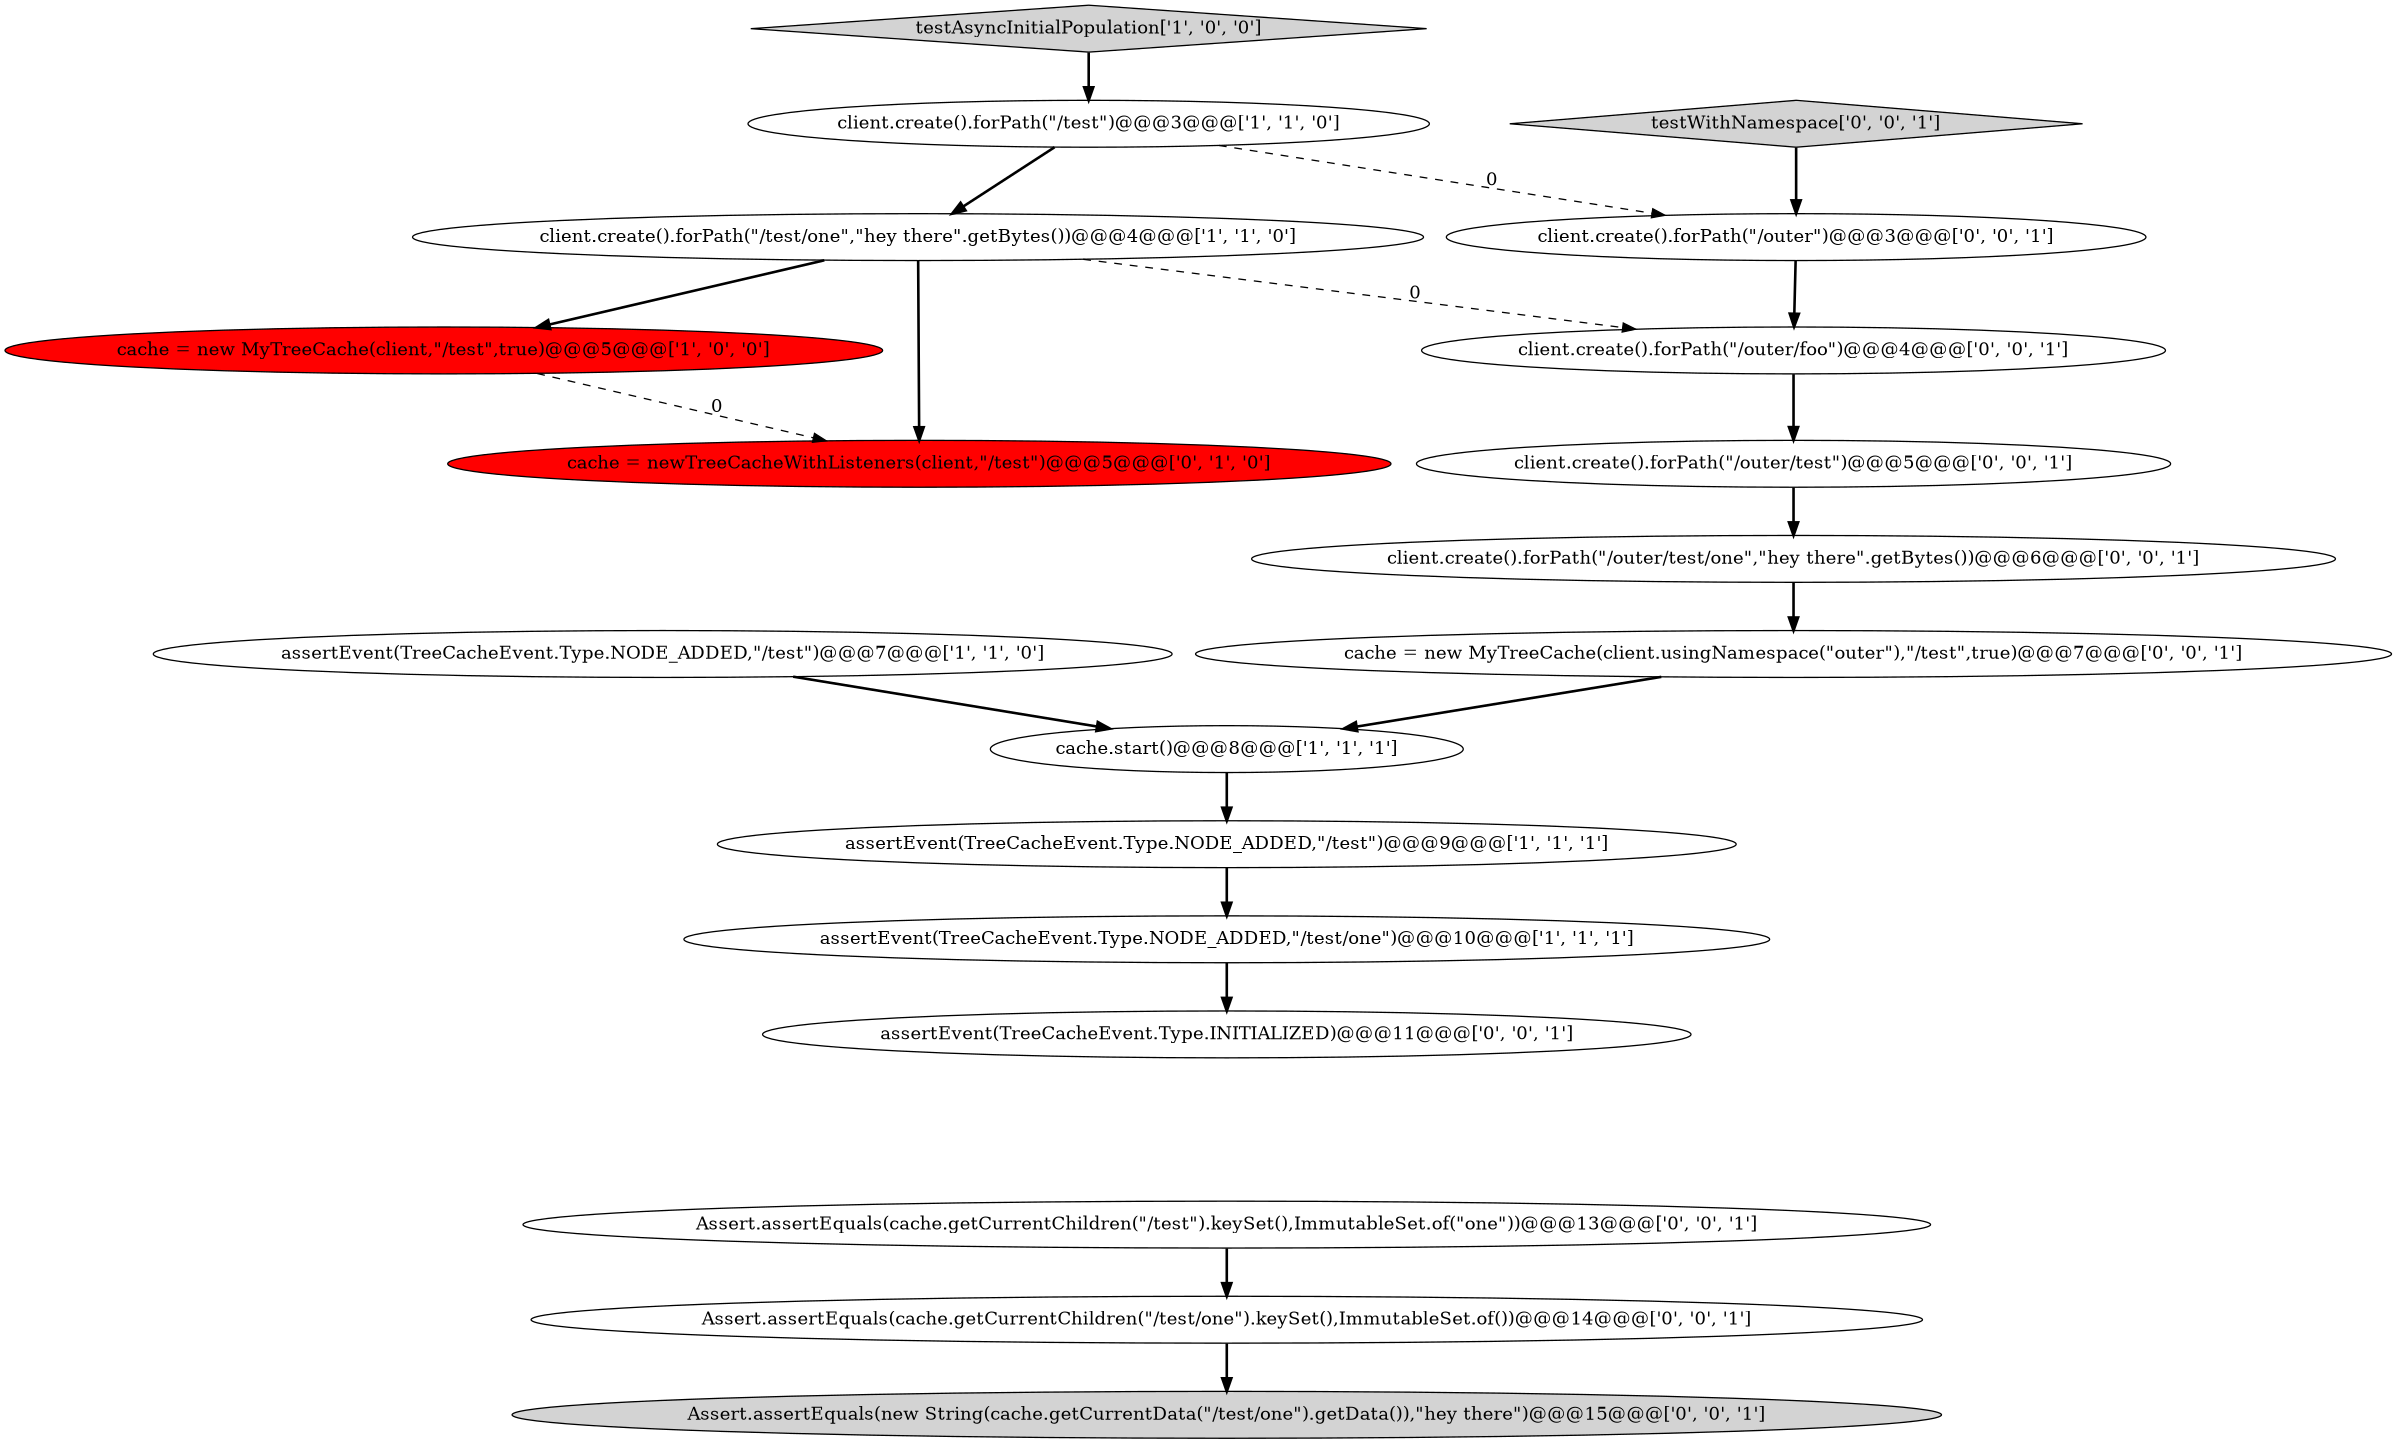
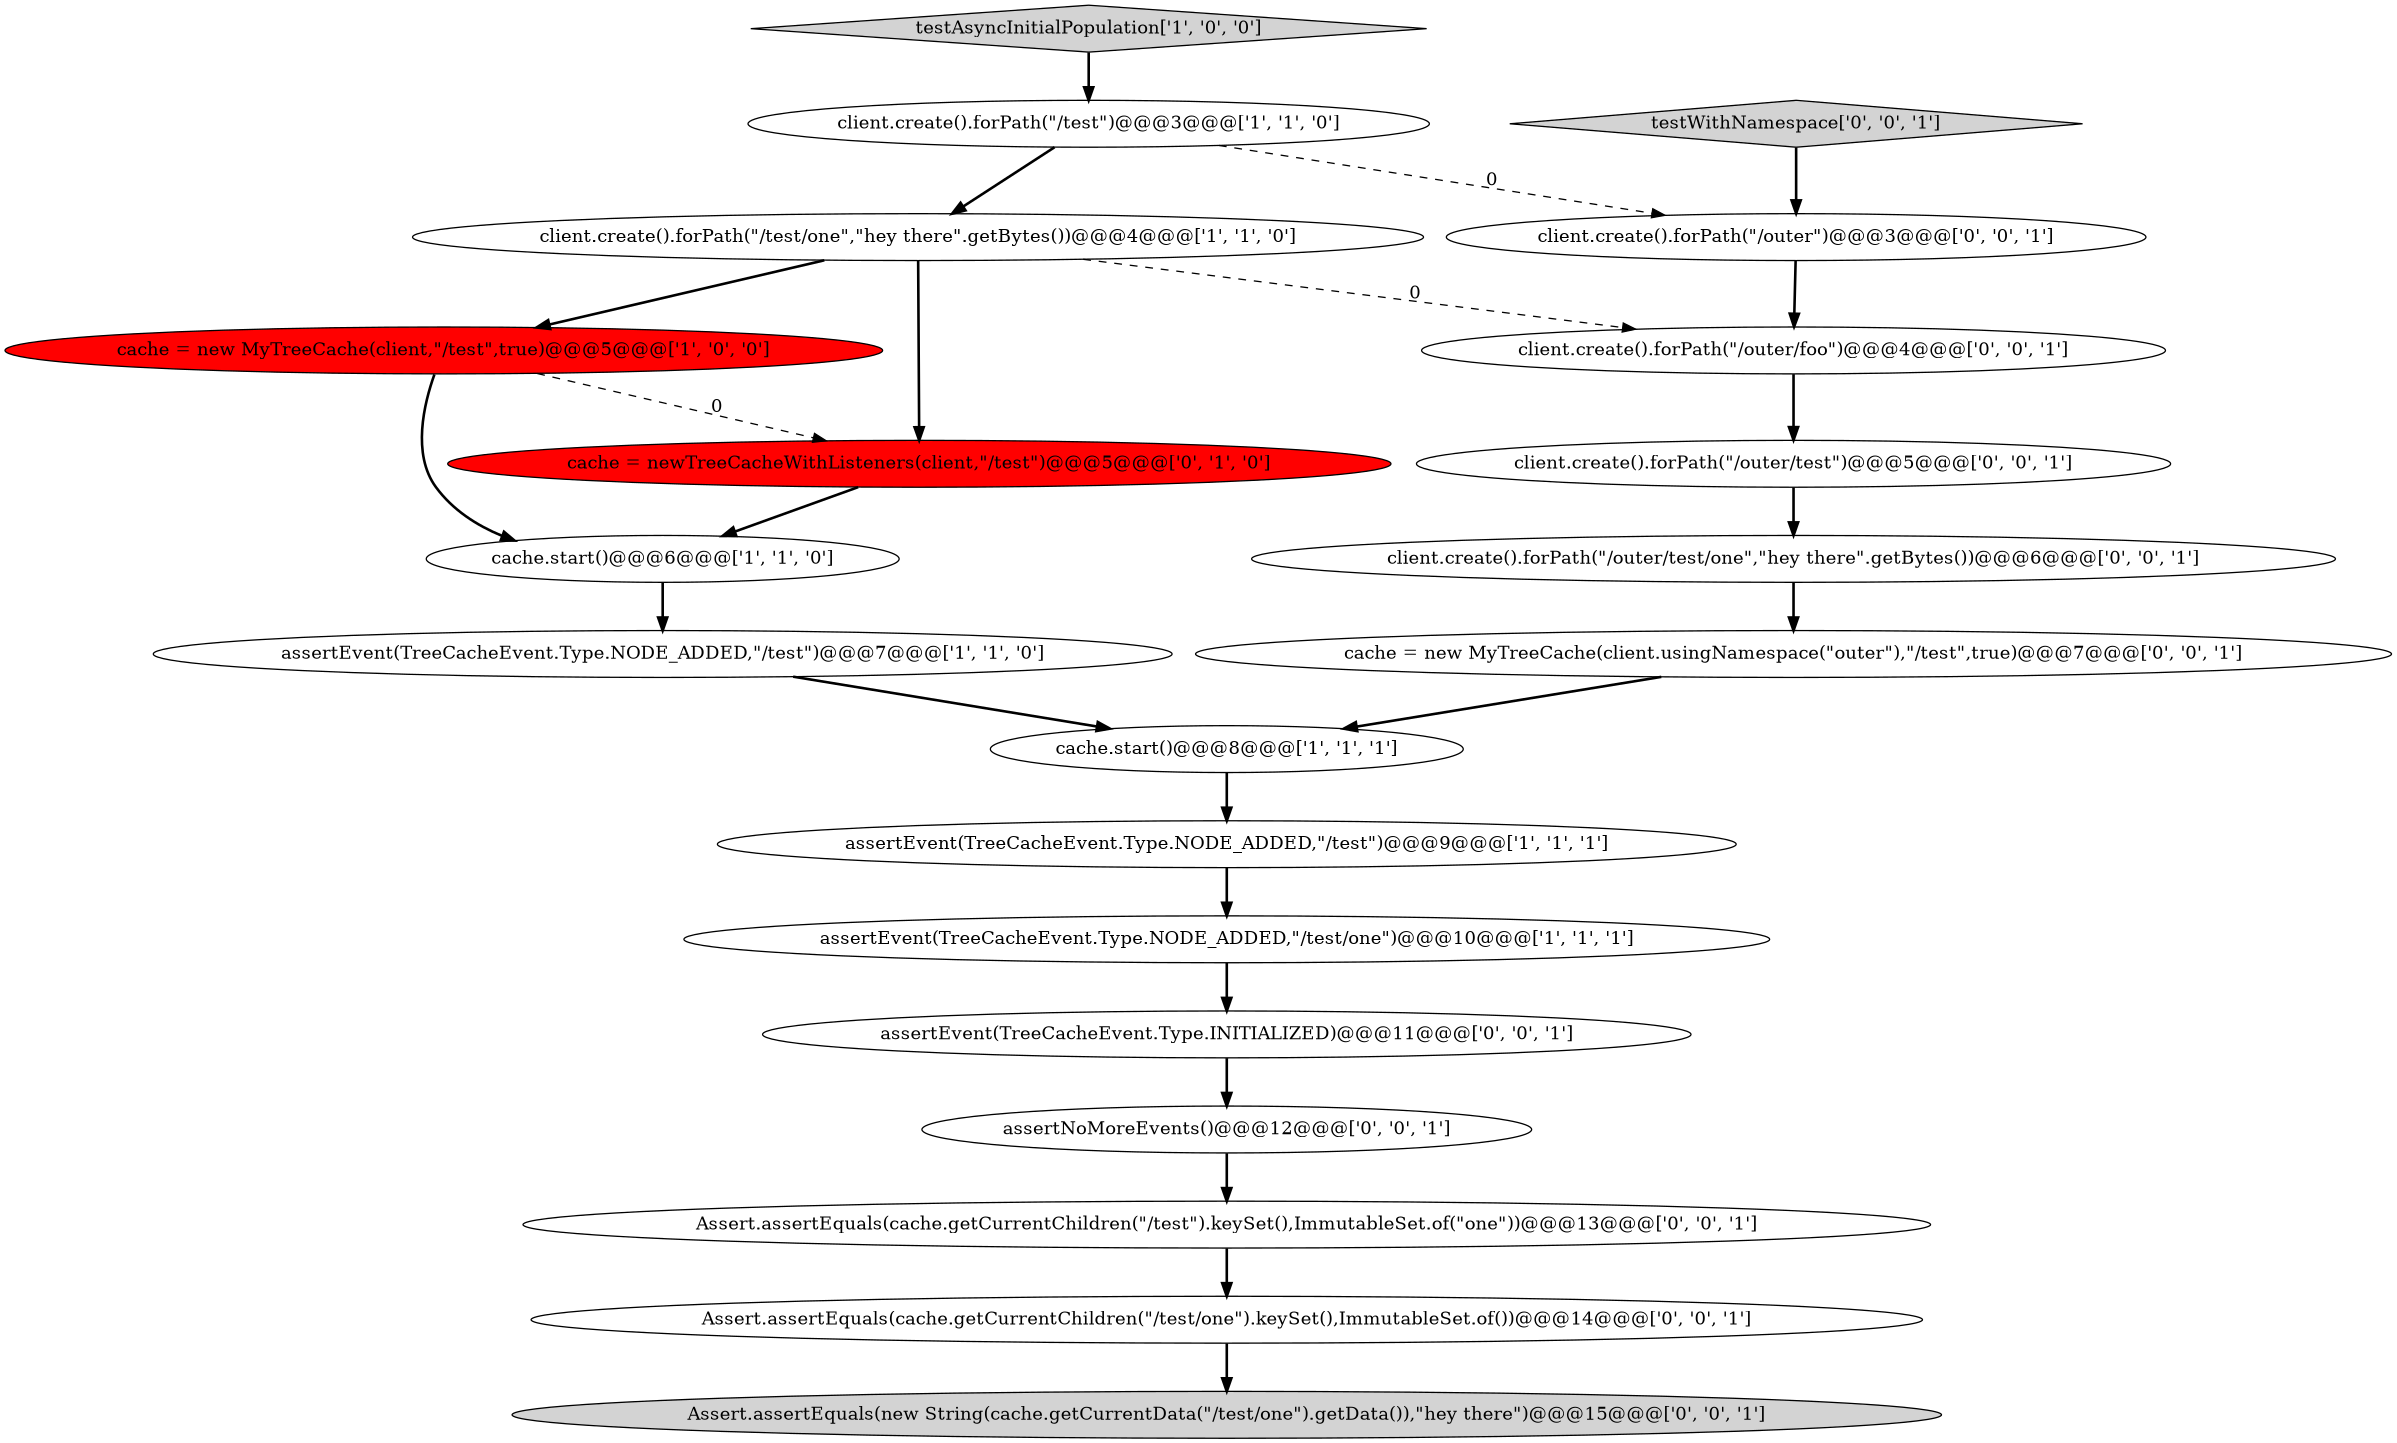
none -> (663, 559)
none -> (1227, 1130)
